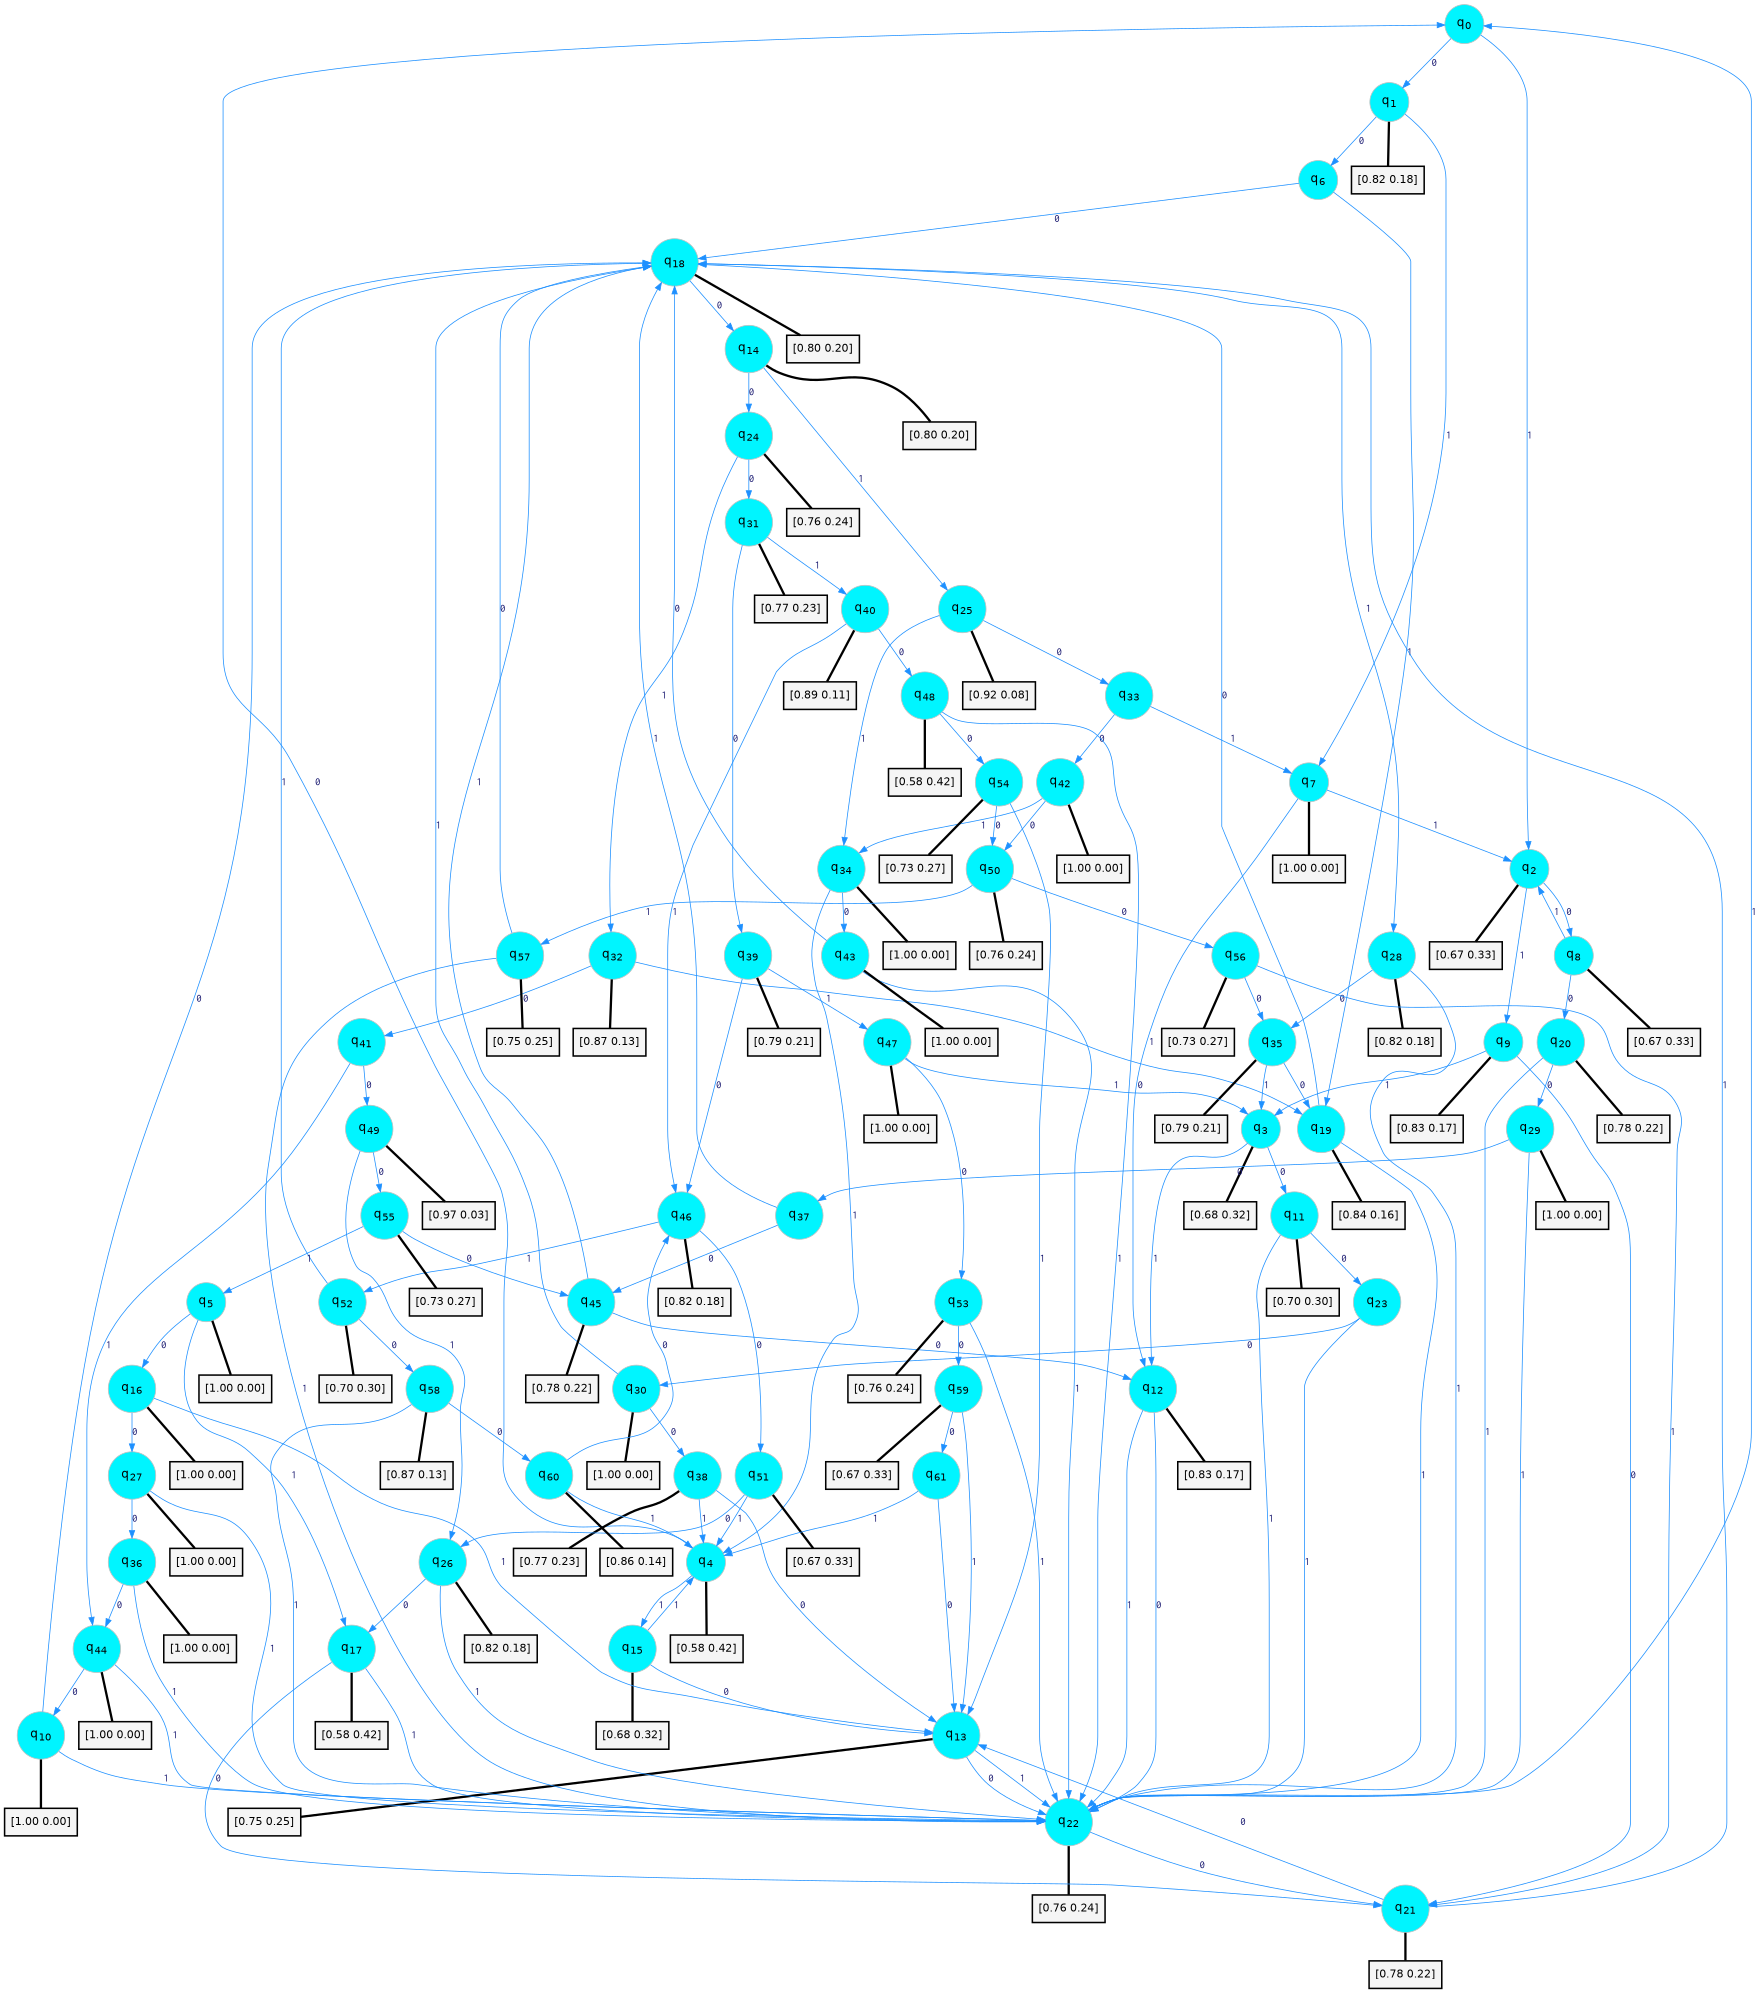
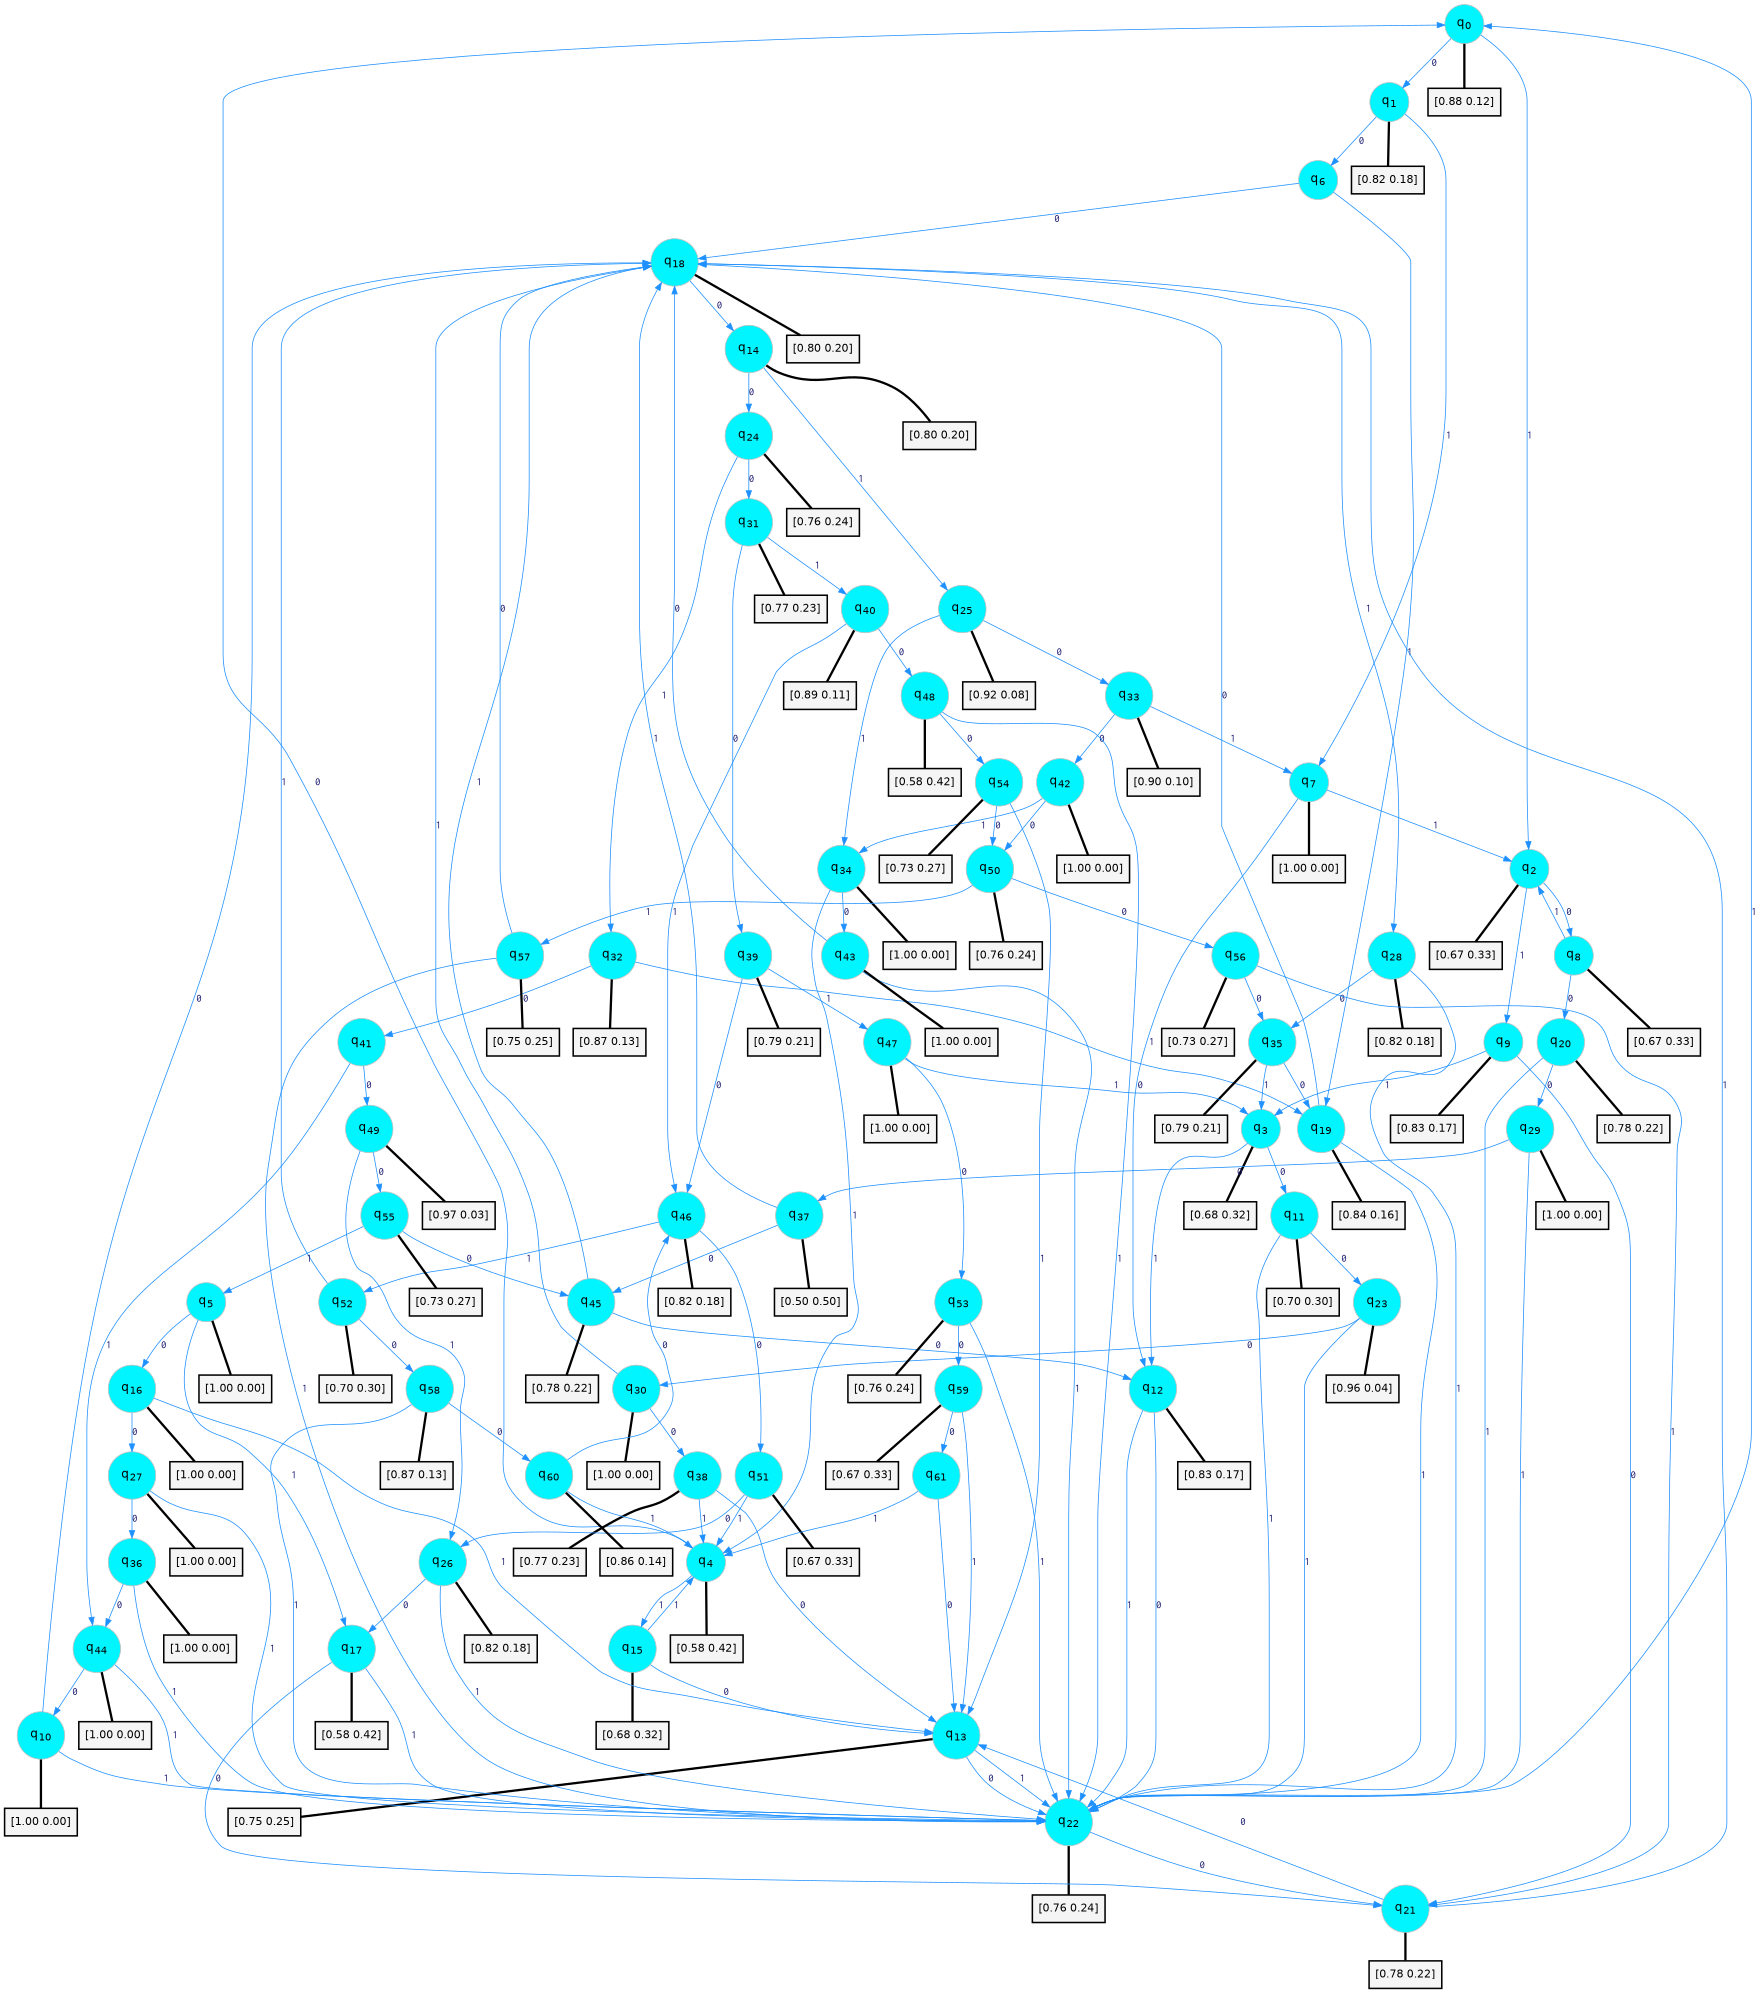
none -> (1464, 102)
none -> (1164, 782)
none -> (811, 1302)
none -> (1363, 1389)
